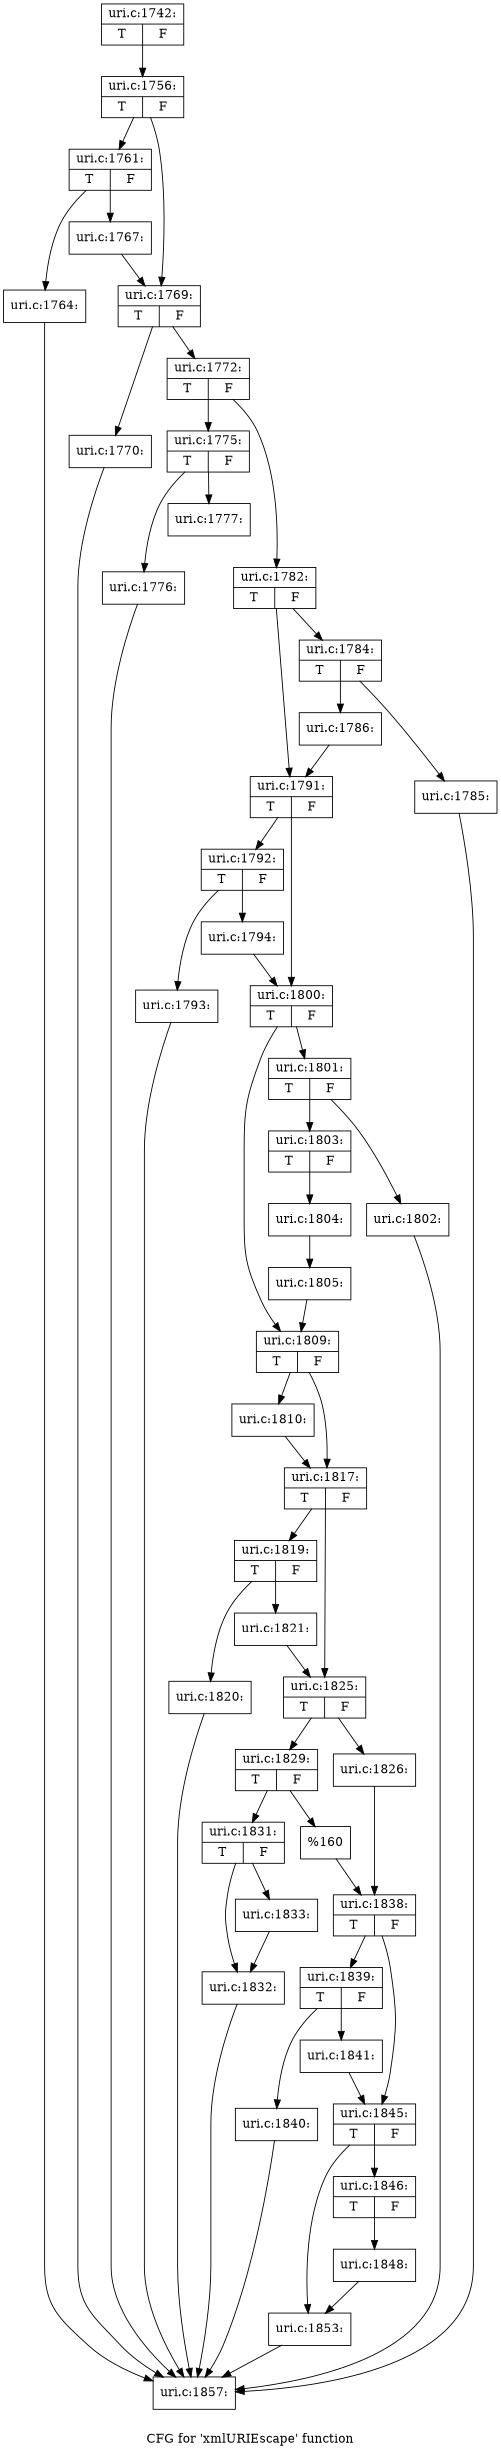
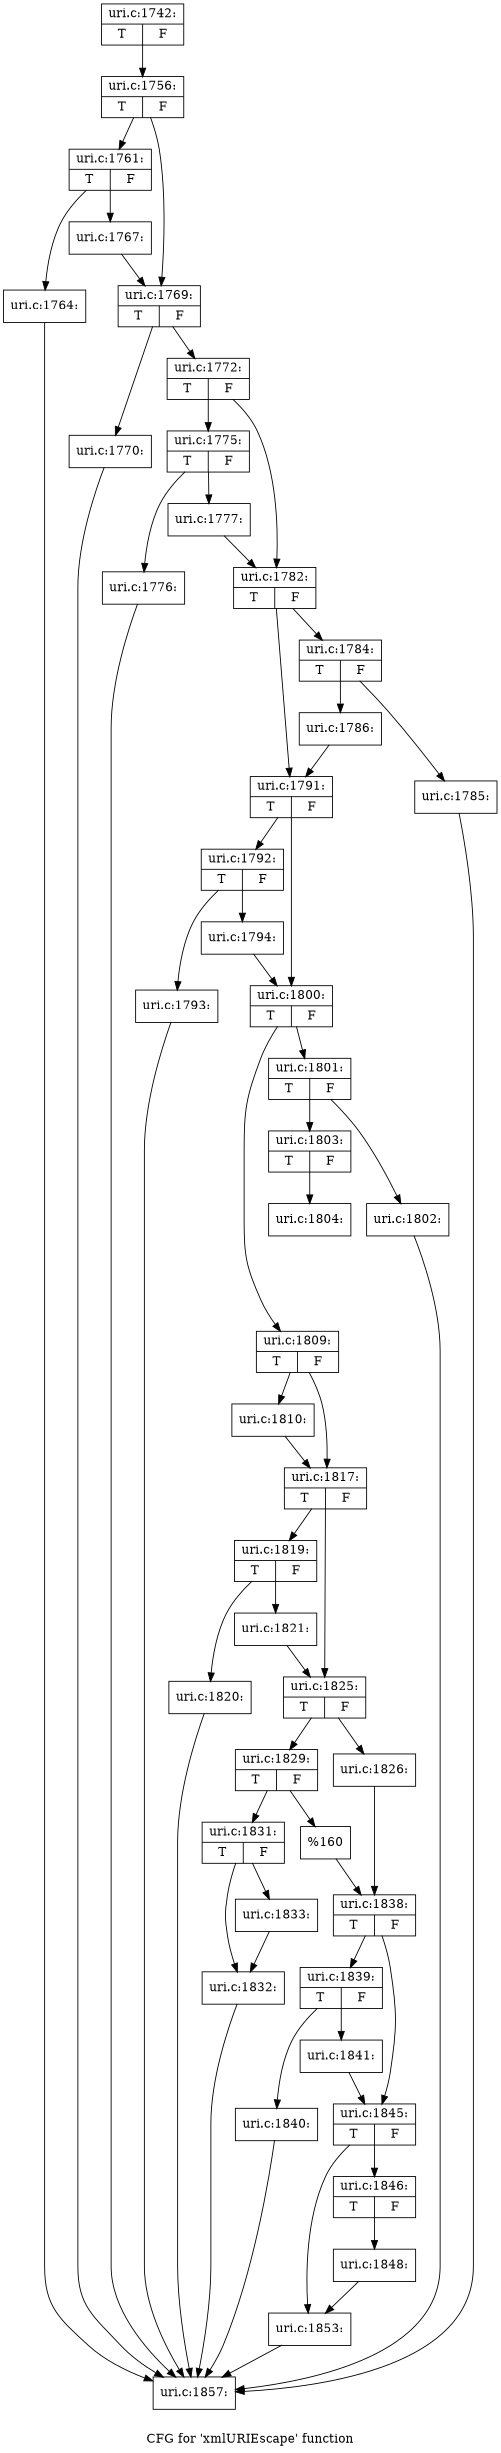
none -> (237, 549)
(310, 1284) -> none
